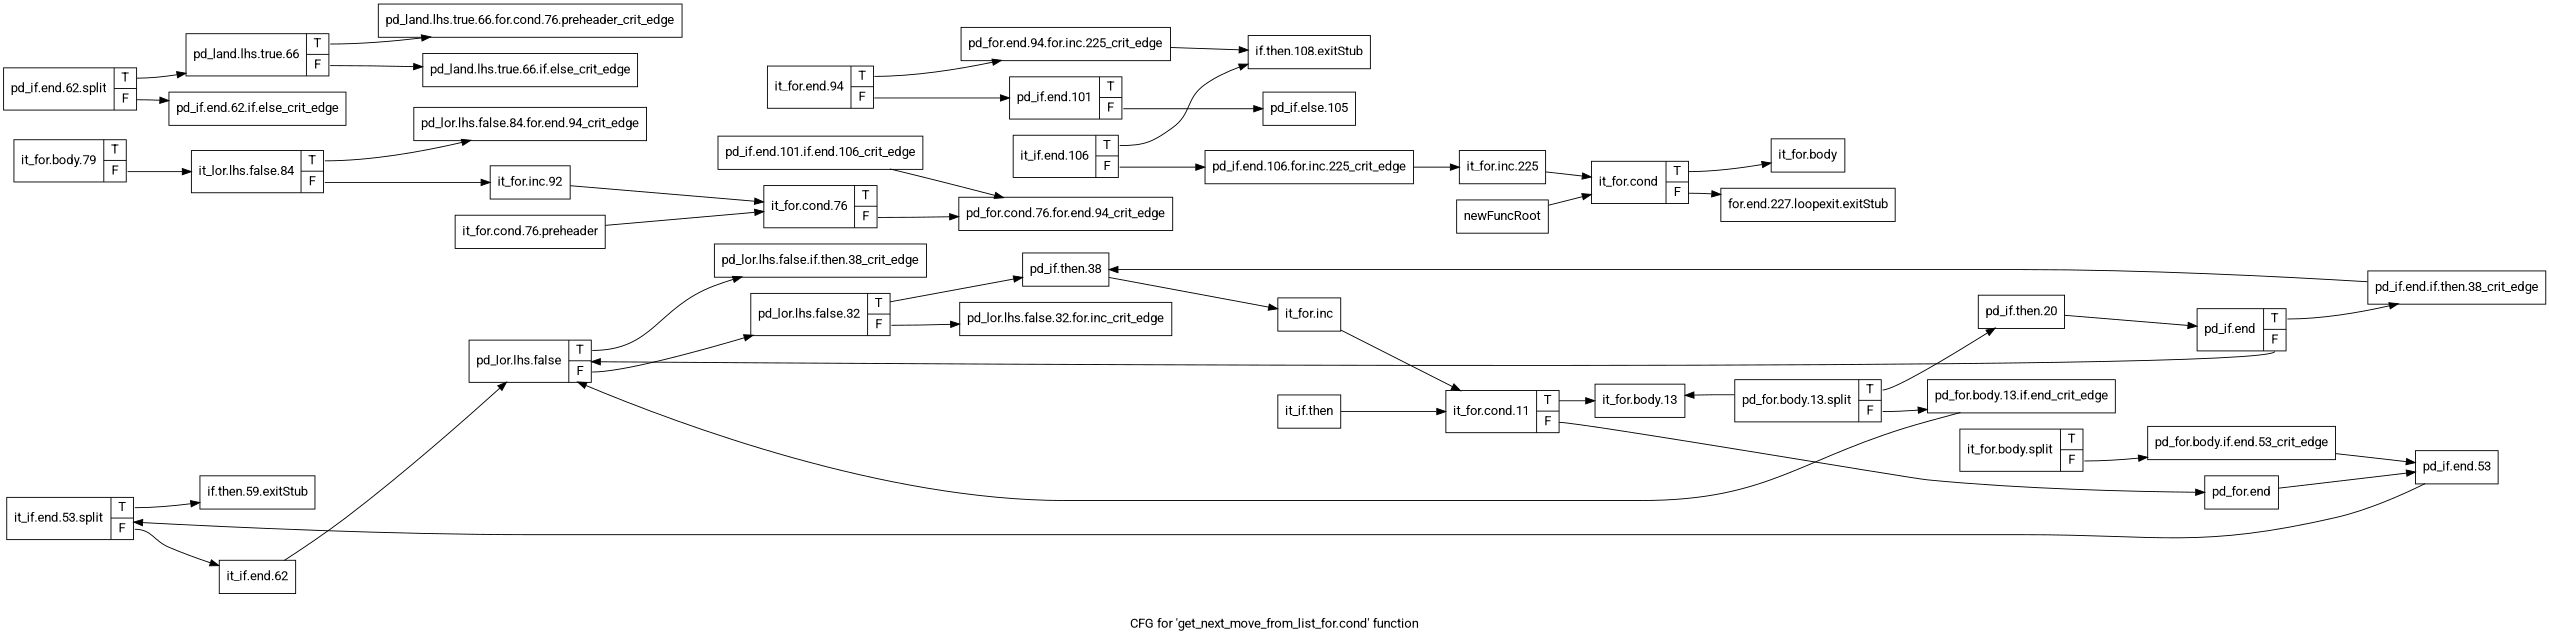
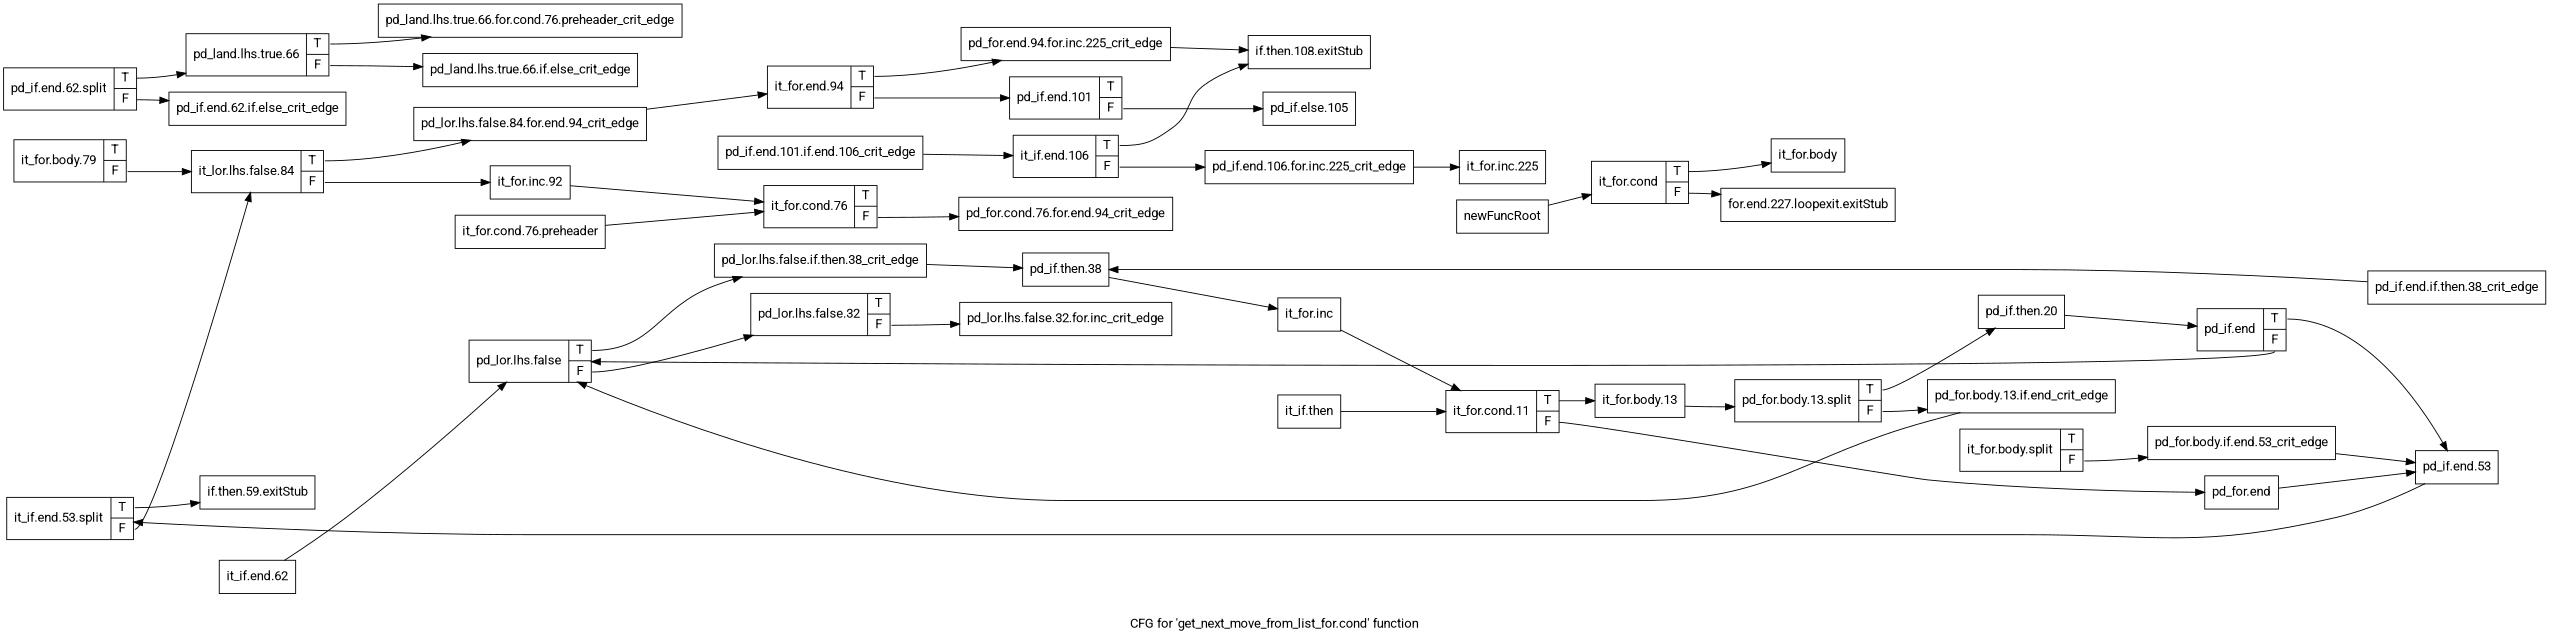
none -> (702, 102)
(1564, 174) -> none
(942, 182) -> (963, 155)
(952, 290) -> (970, 266)
(2339, 315) -> (2379, 361)
(1714, 395) -> (1705, 407)
(171, 548) -> (198, 368)
